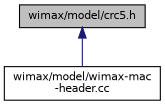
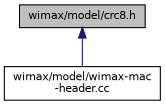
(82, 16) -> (82, 16)
